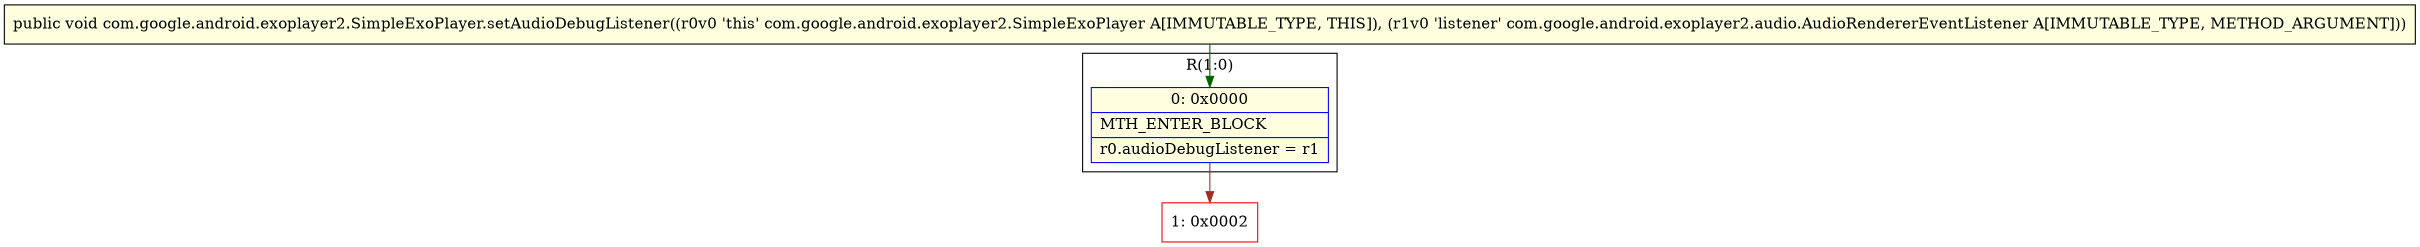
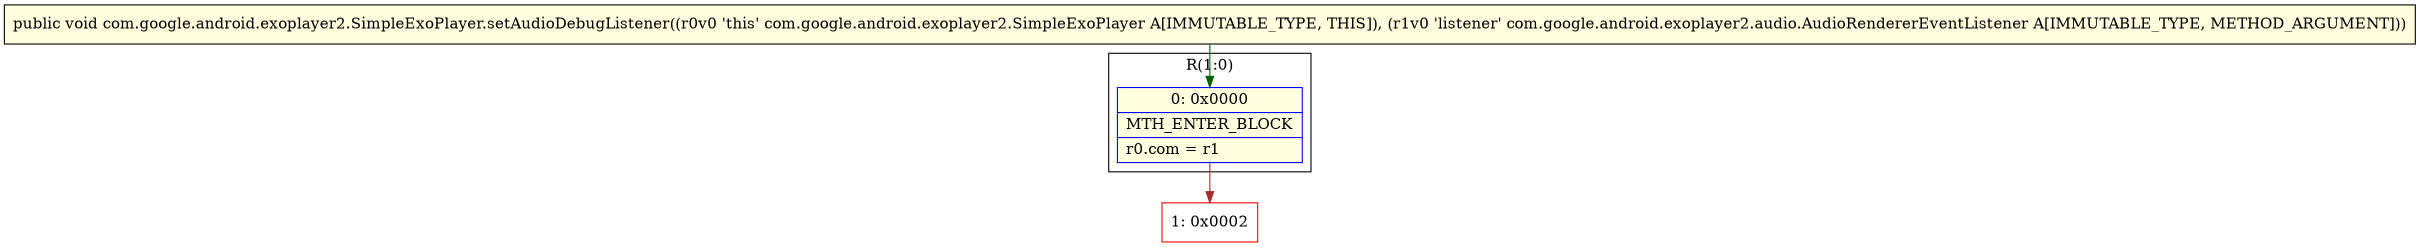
(1210, 150) -> (1173, 150)
